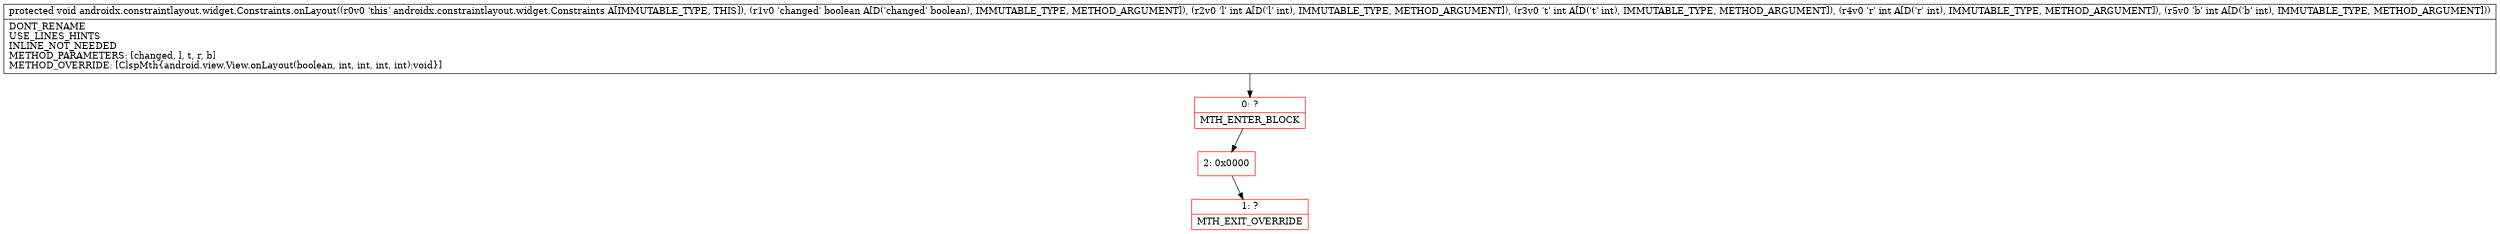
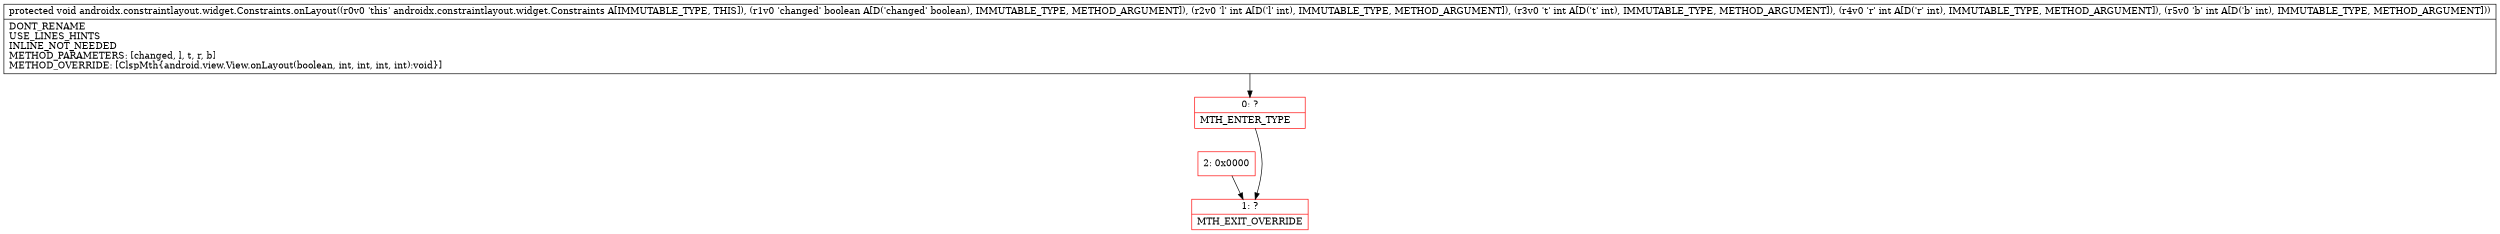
(1250, 120) -> (1245, 120)
(1239, 137) -> (1262, 161)
